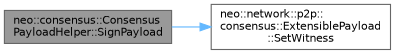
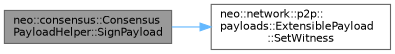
(301, 27) -> (301, 27)
